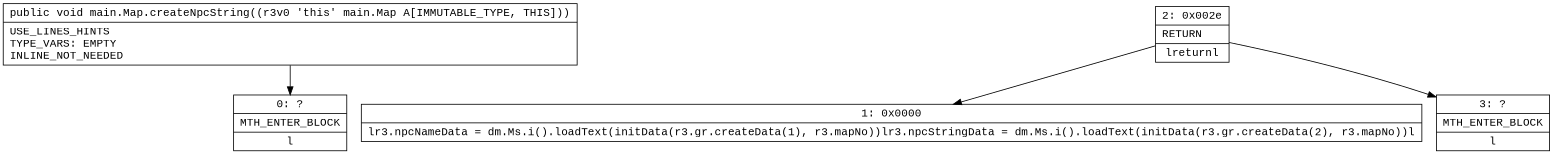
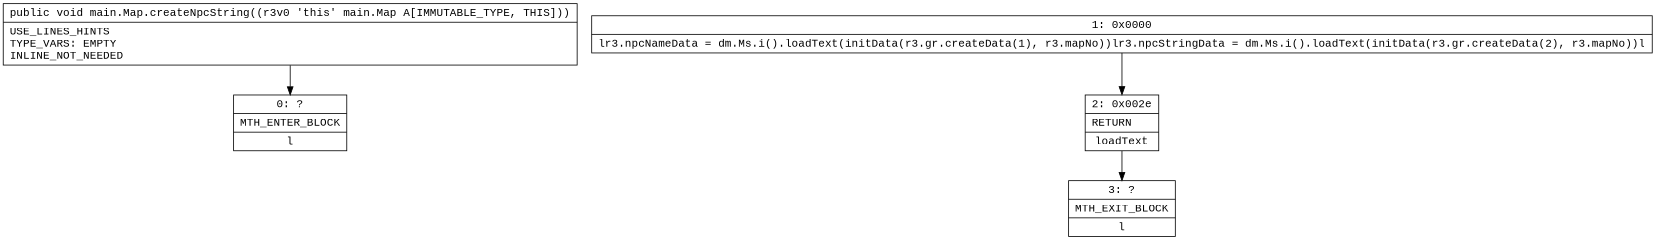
(1192, 53) -> (1122, 141)
(1058, 74) -> (1122, 70)
(1493, 122) -> (1122, 208)
